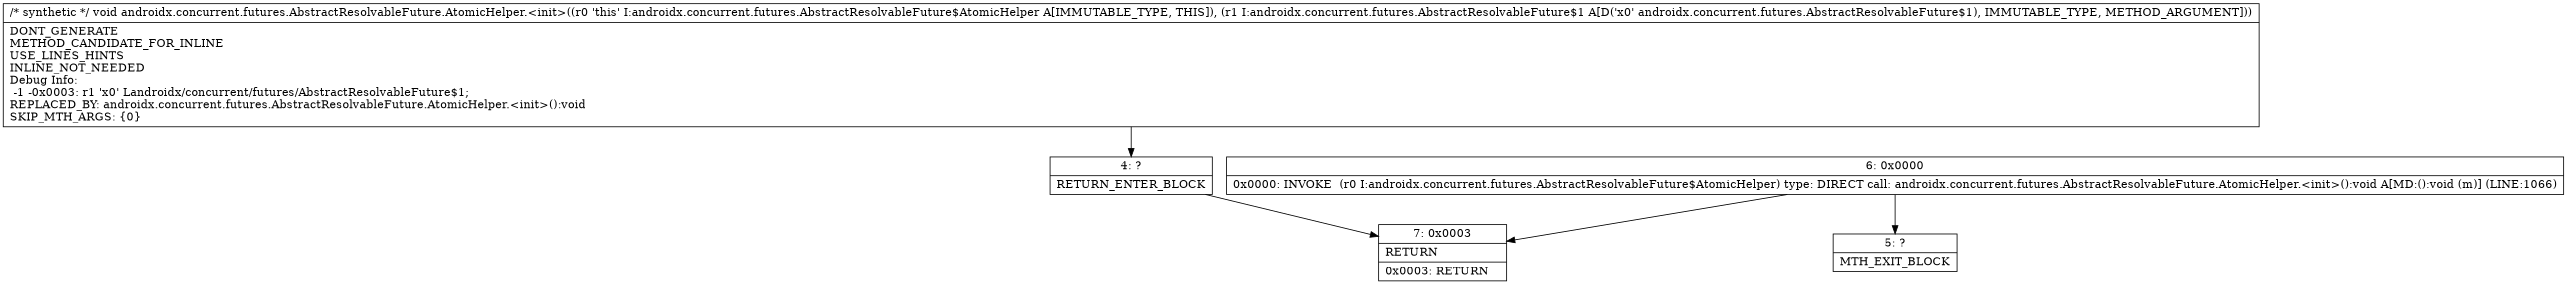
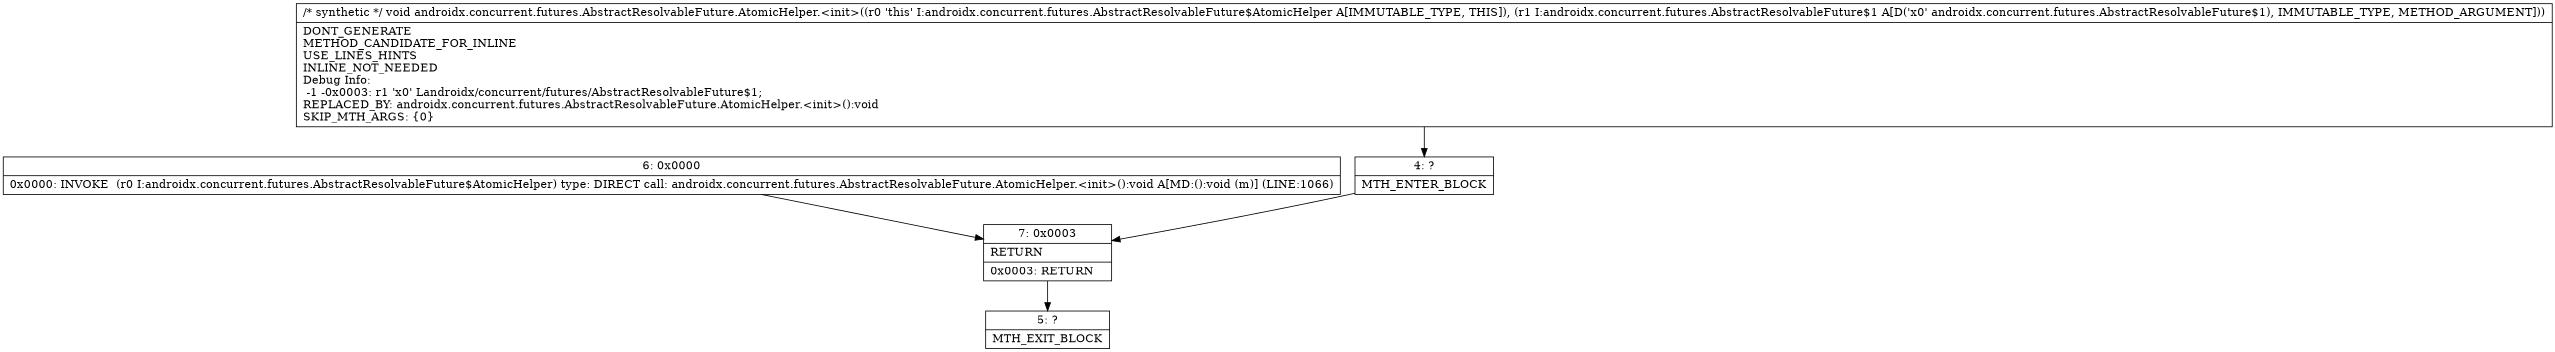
(1131, 185) -> (1424, 185)
(1895, 210) -> (1048, 292)
